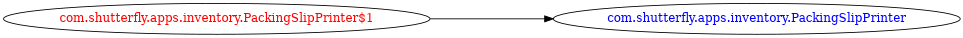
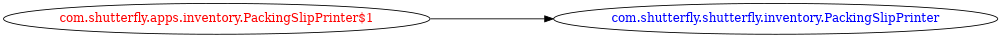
(757, 19) -> (776, 19)
